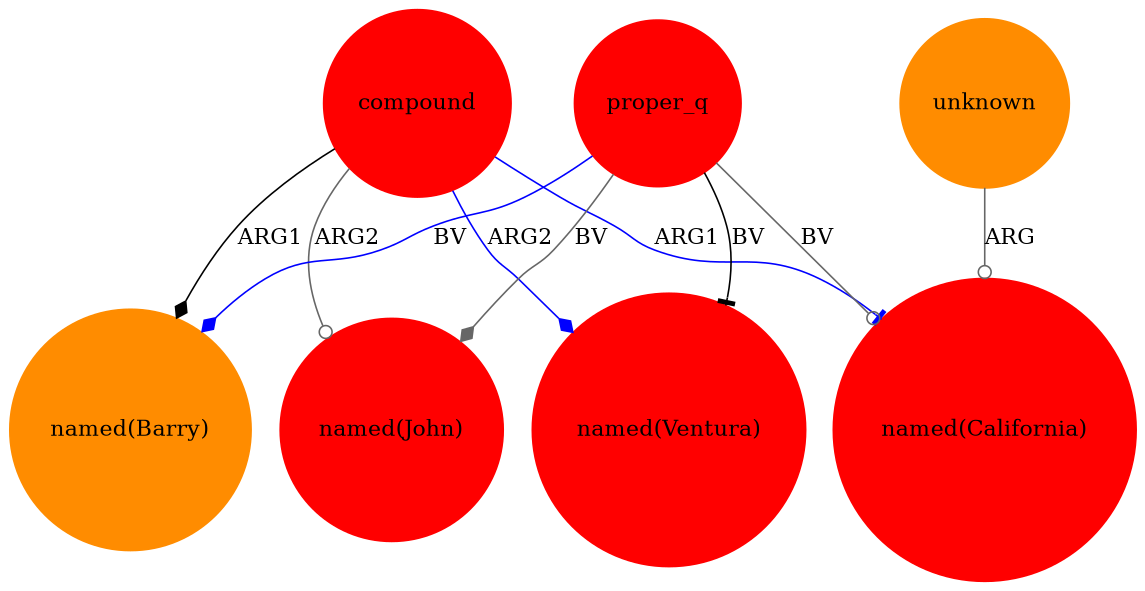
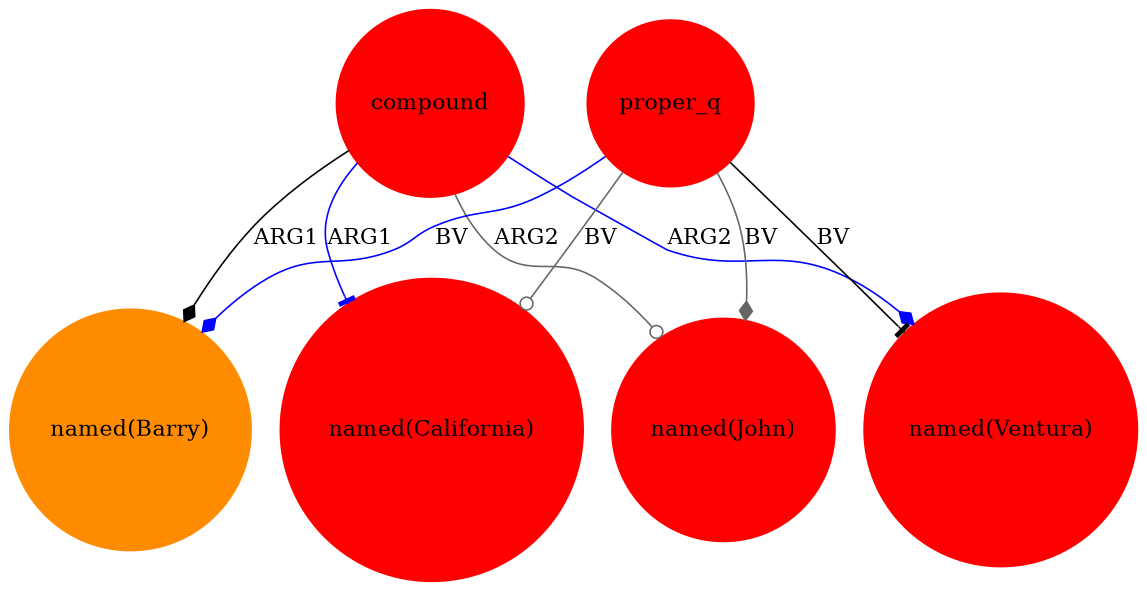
(985, 103) -> none
